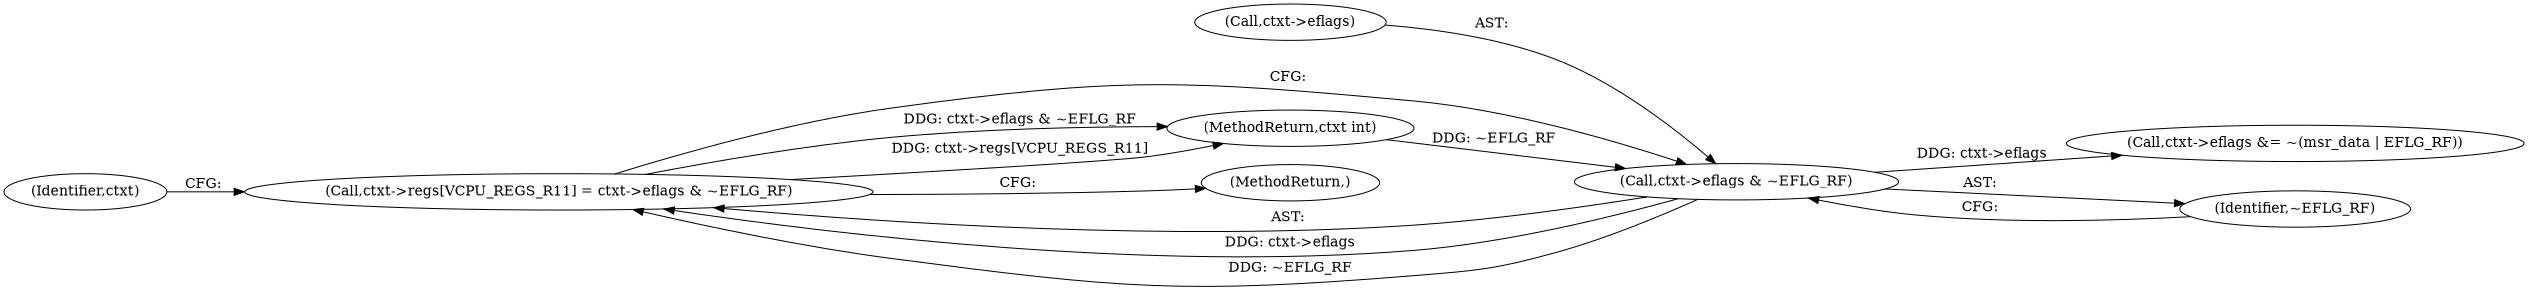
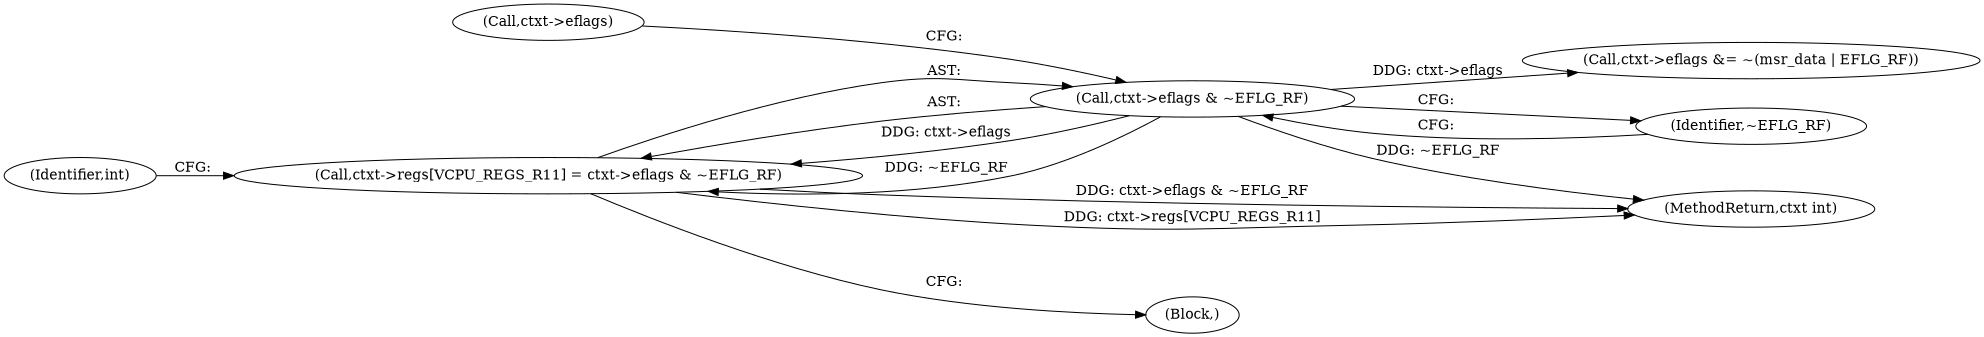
(1494, 24) -> (947, 37)
(1290, 77) -> (947, 71)
(1501, 153) -> (1433, 171)
(1290, 183) -> (1192, 315)
(1982, 183) -> (1438, 100)
(85, 192) -> (80, 176)
